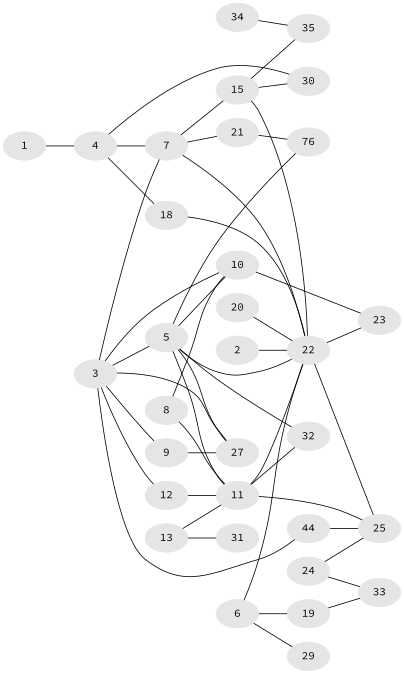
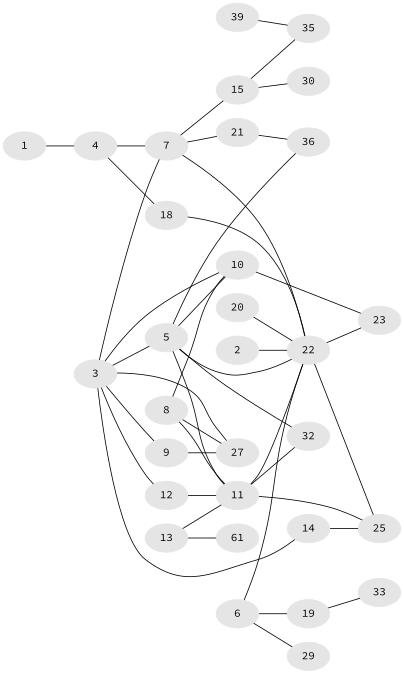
(237, 17) -> (237, 17)
(192, 78) -> none
(308, 142) -> (308, 142)
(293, 215) -> none
(201, 393) -> (205, 433)
(308, 529) -> (308, 529)
(237, 538) -> (237, 538)
(308, 571) -> none
